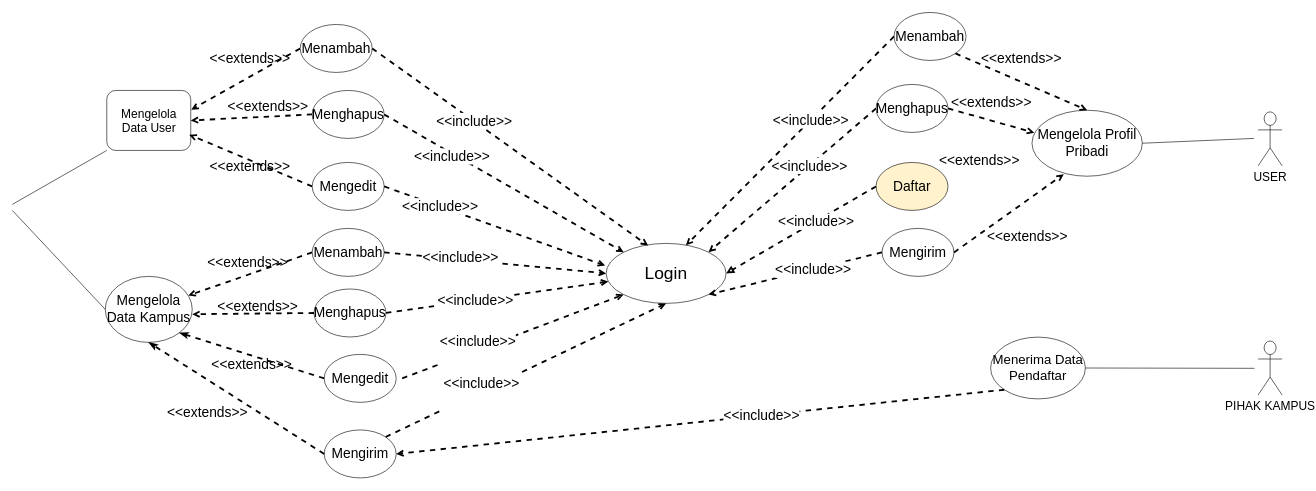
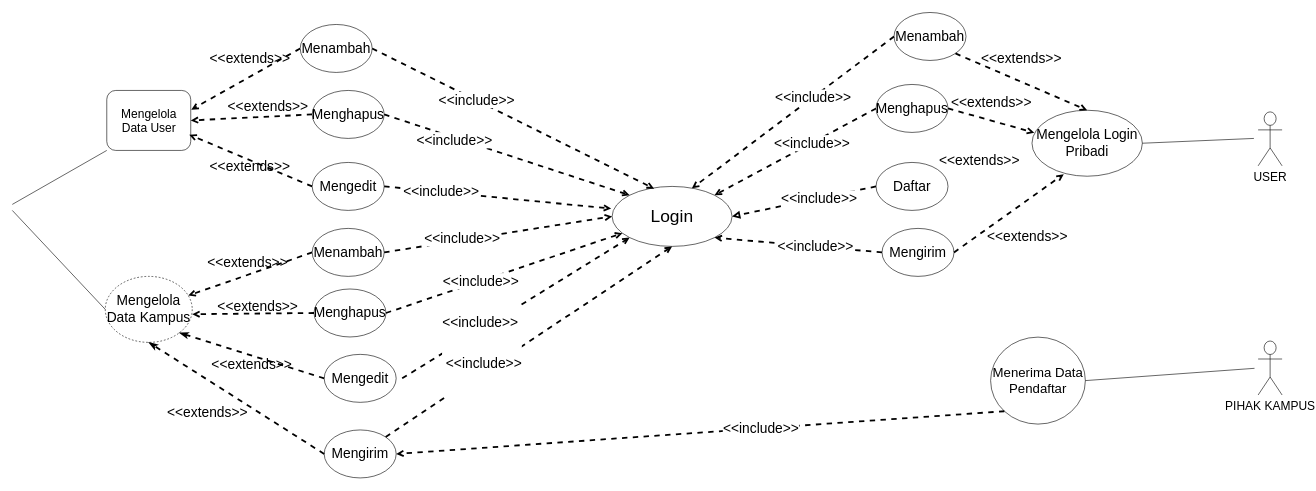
(1088, 143) -> (1088, 143)
(912, 186) -> (912, 186)
(666, 273) -> (672, 216)
(149, 309) -> (149, 309)
(1038, 368) -> (1038, 381)
